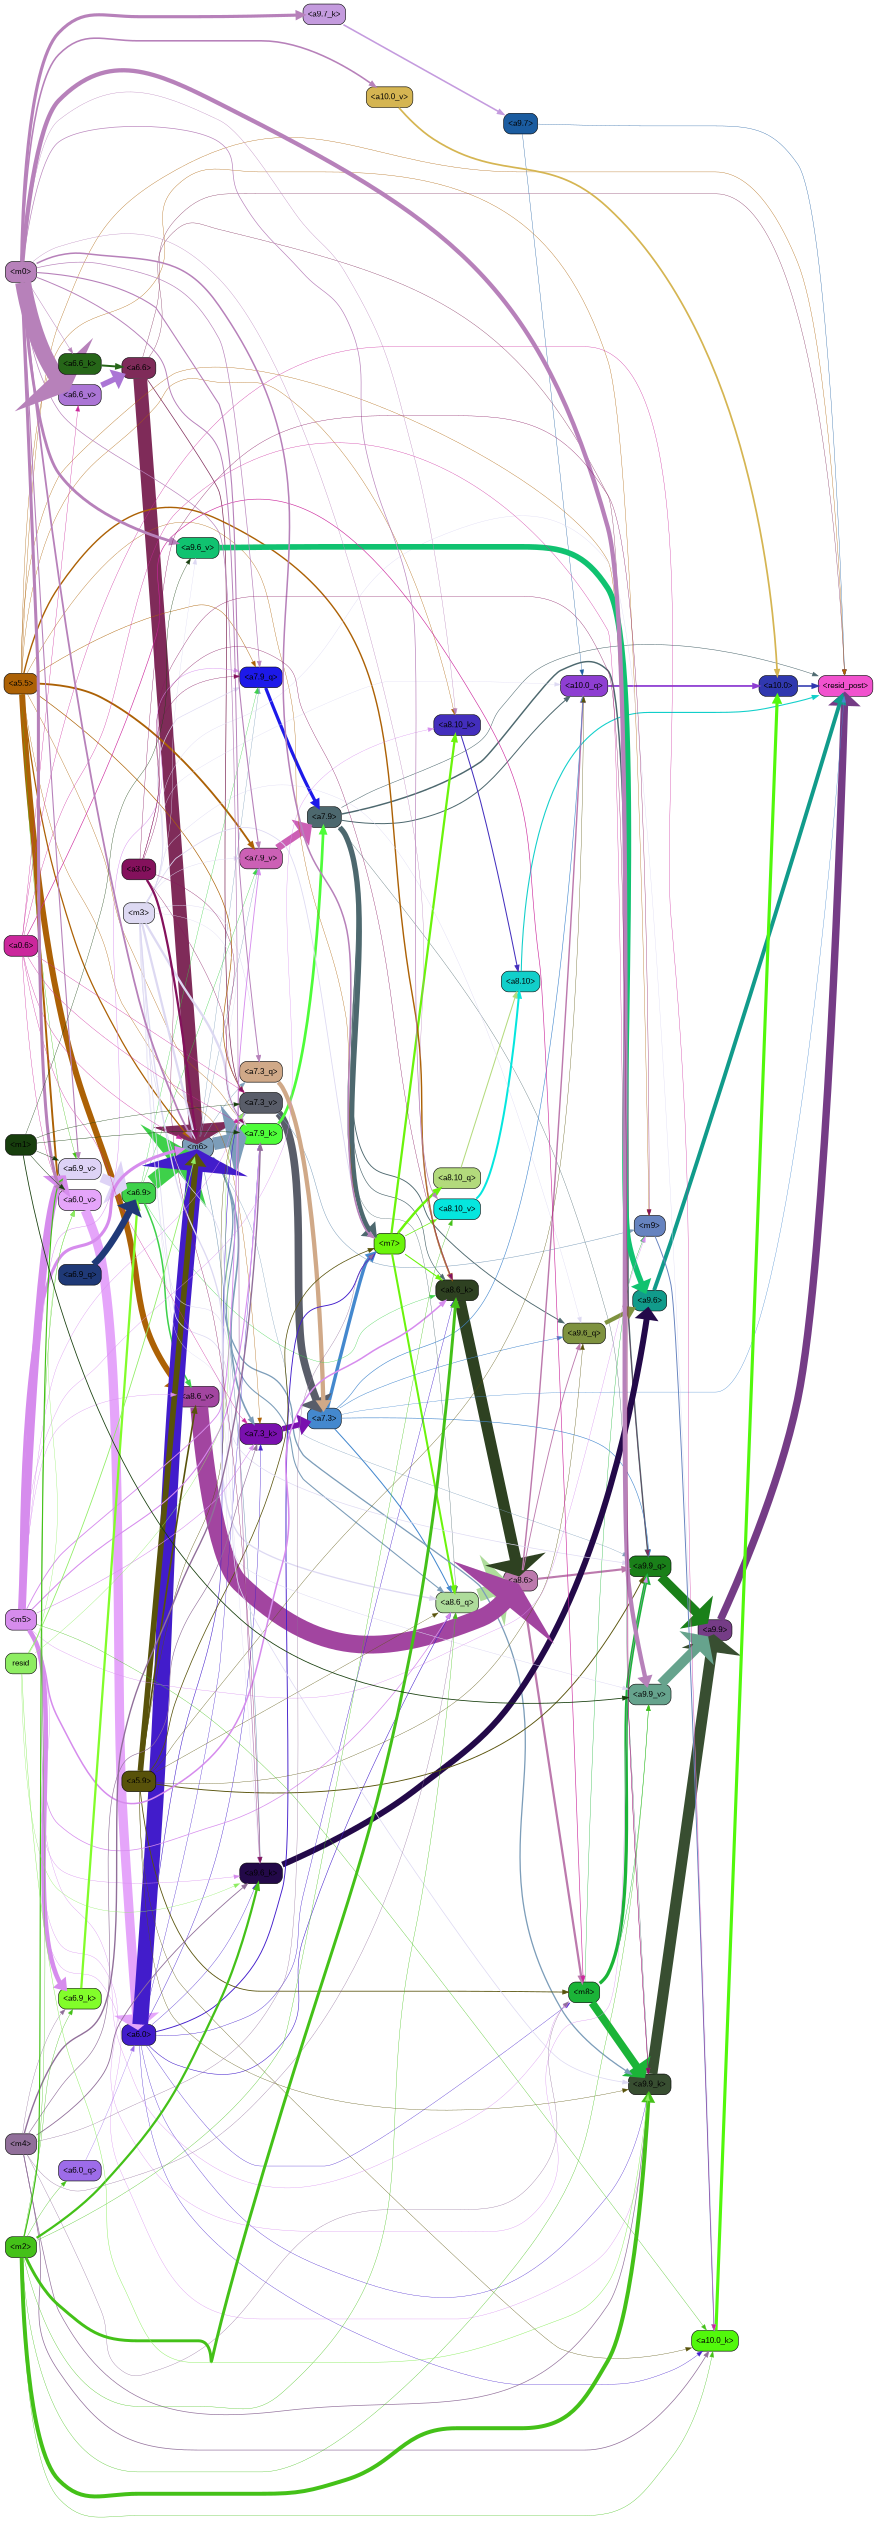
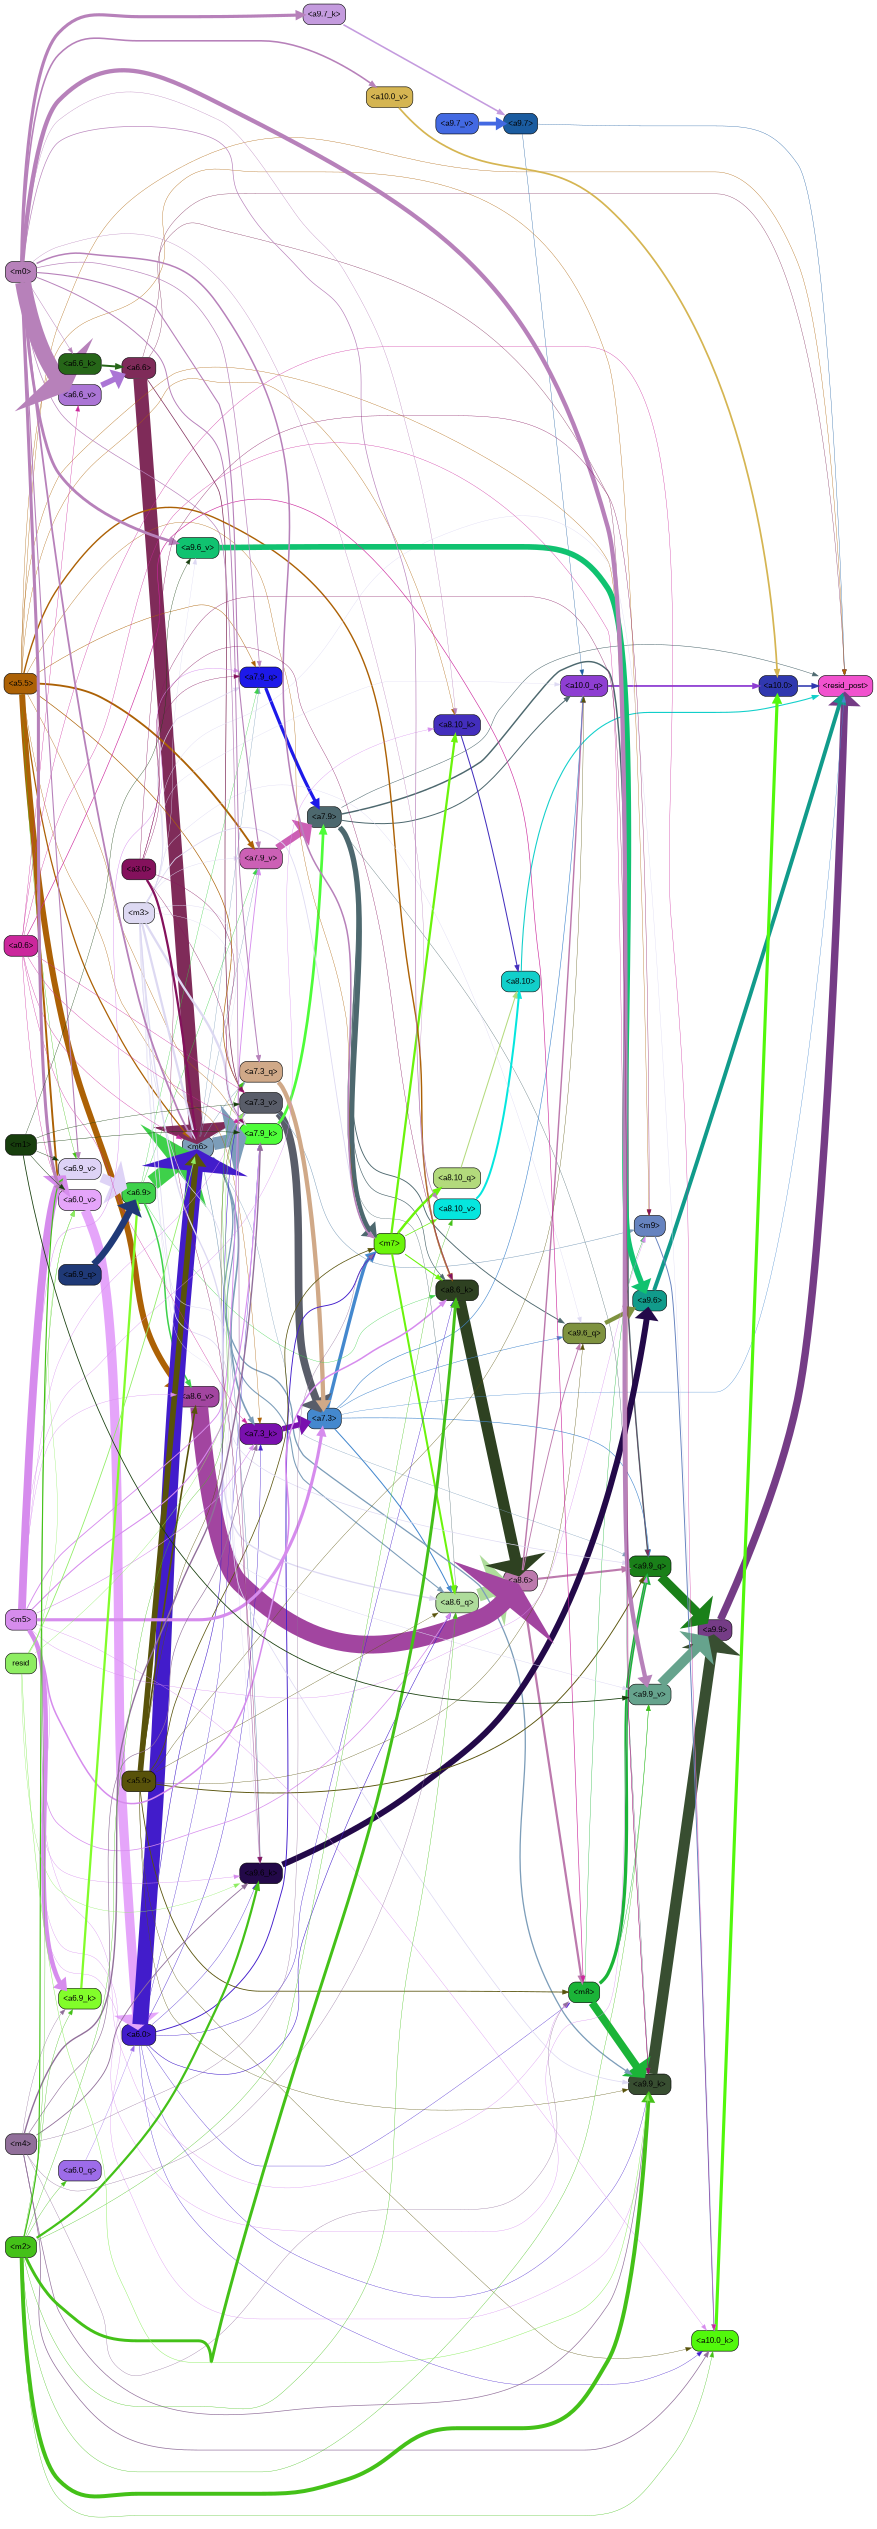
none -> (457, 124)
(29, 1385) -> (207, 1618)
none -> (137, 1659)
(405, 1935) -> (405, 1935)
